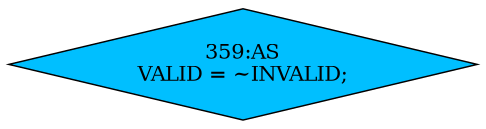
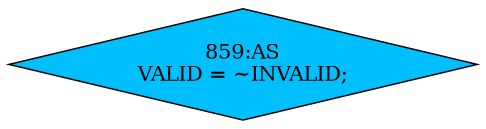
(243, 64) -> (243, 64)
